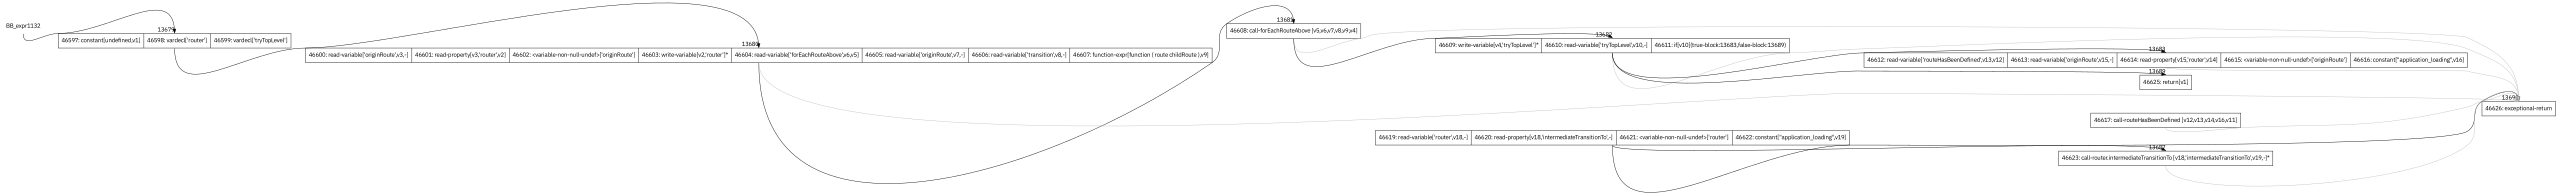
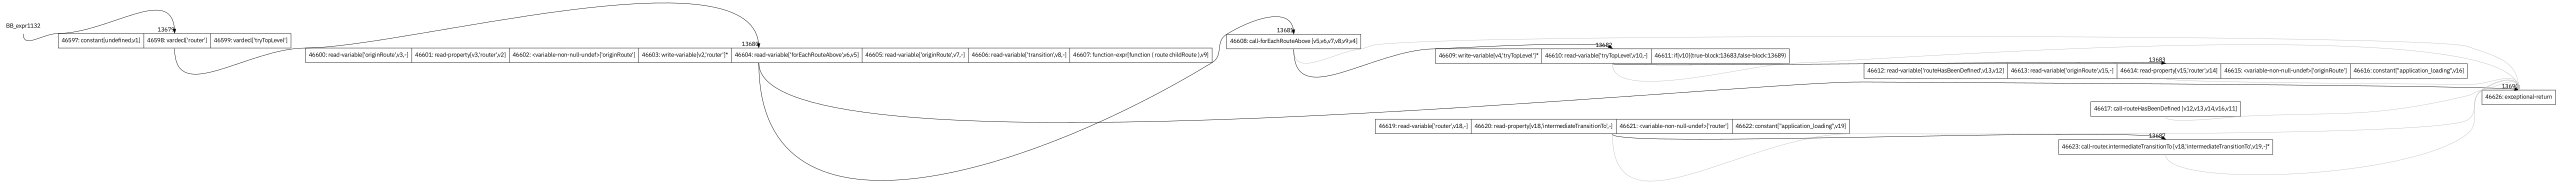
(2166, 82) -> none
(1629, 105) -> (1629, 96)
(2156, 145) -> (2156, 134)
